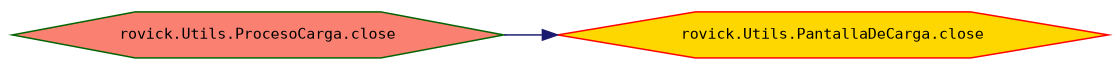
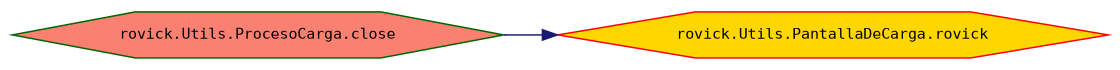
(833, 35) -> (833, 35)
